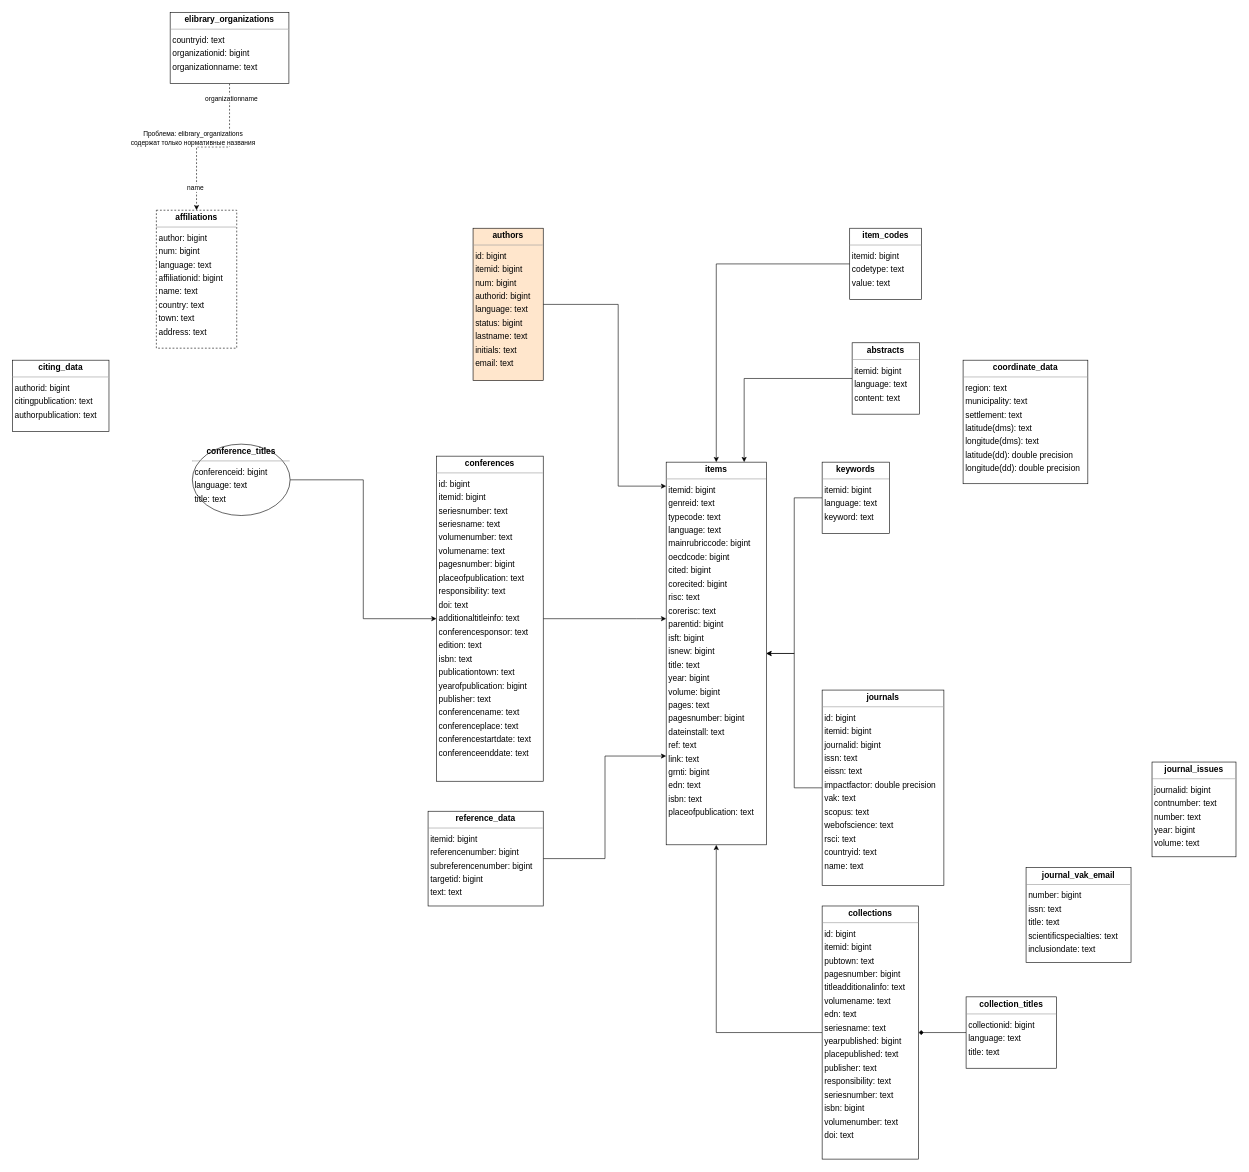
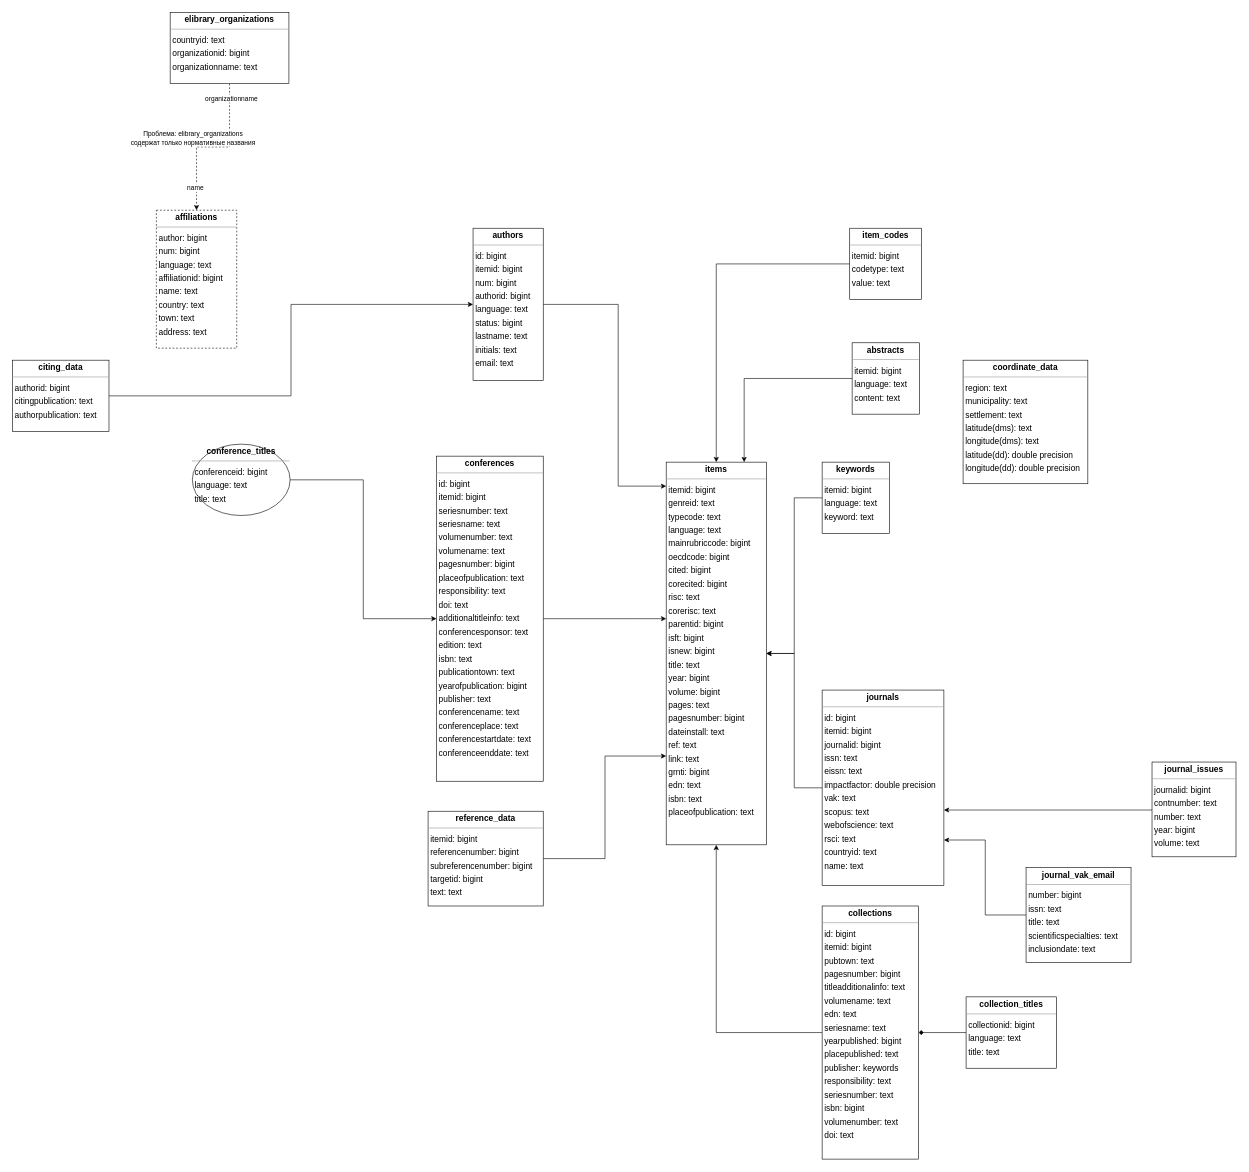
none -> (379, 305)
(508, 305) -> (508, 305)
none -> (949, 810)
none -> (986, 914)
(872, 992) -> (872, 992)
